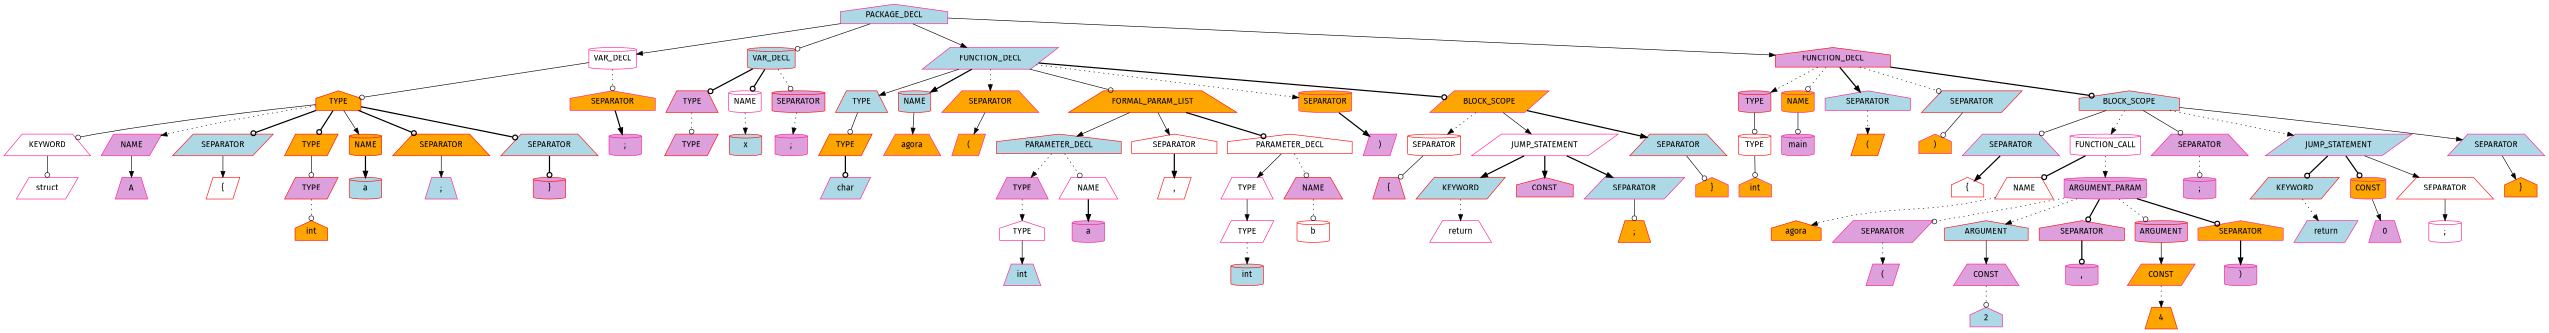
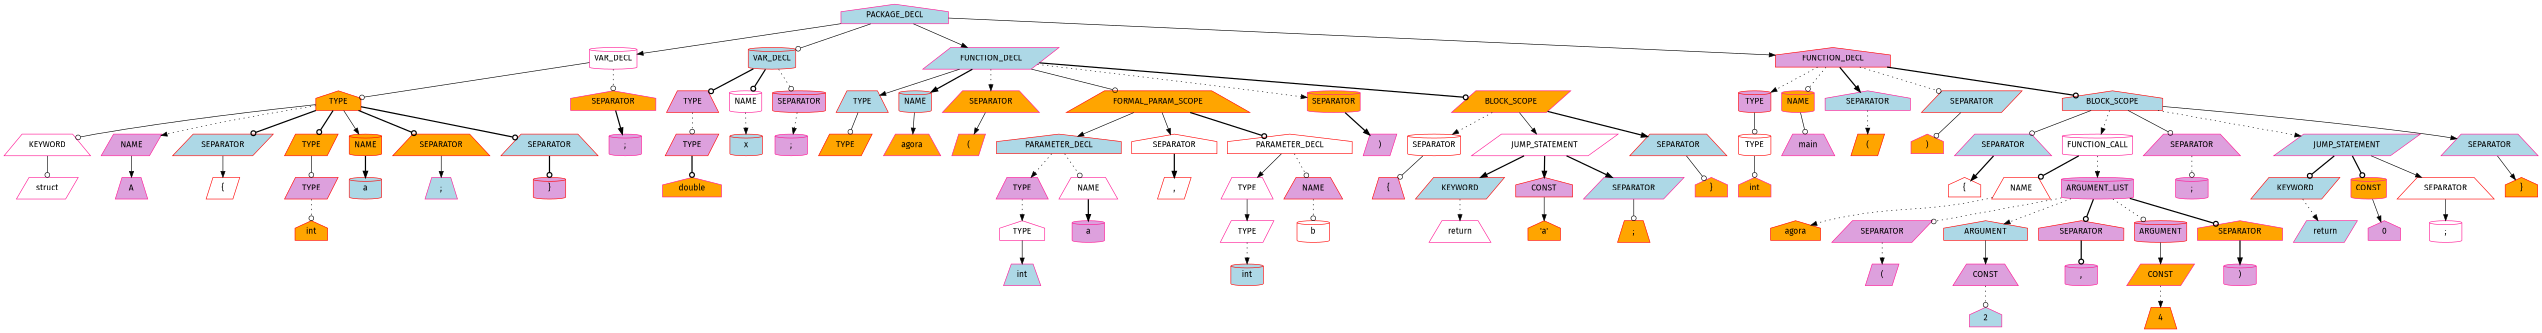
(1153, 102) -> (1158, 102)
(1798, 145) -> (1808, 145)
none -> (692, 188)
(845, 188) -> none
(2105, 188) -> (2097, 188)
none -> (1544, 232)
(2385, 232) -> (2384, 232)
